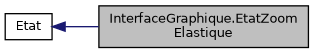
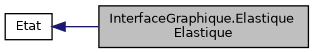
(204, 27) -> (204, 27)
